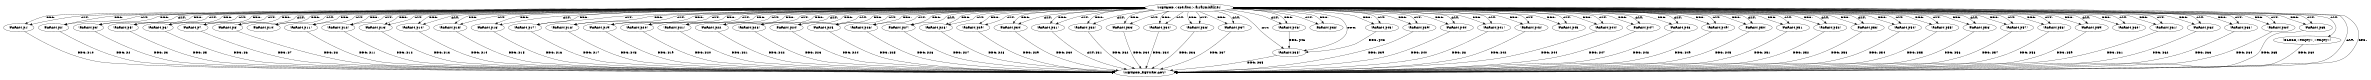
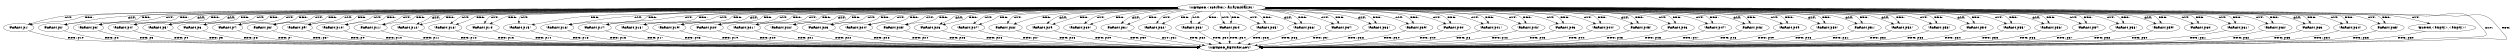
none -> (123, 28)
none -> (297, 28)
(1289, 39) -> (1465, 46)
none -> (1315, 42)
none -> (770, 45)
none -> (1446, 46)
(1344, 47) -> (1453, 43)
(331, 53) -> (321, 38)
